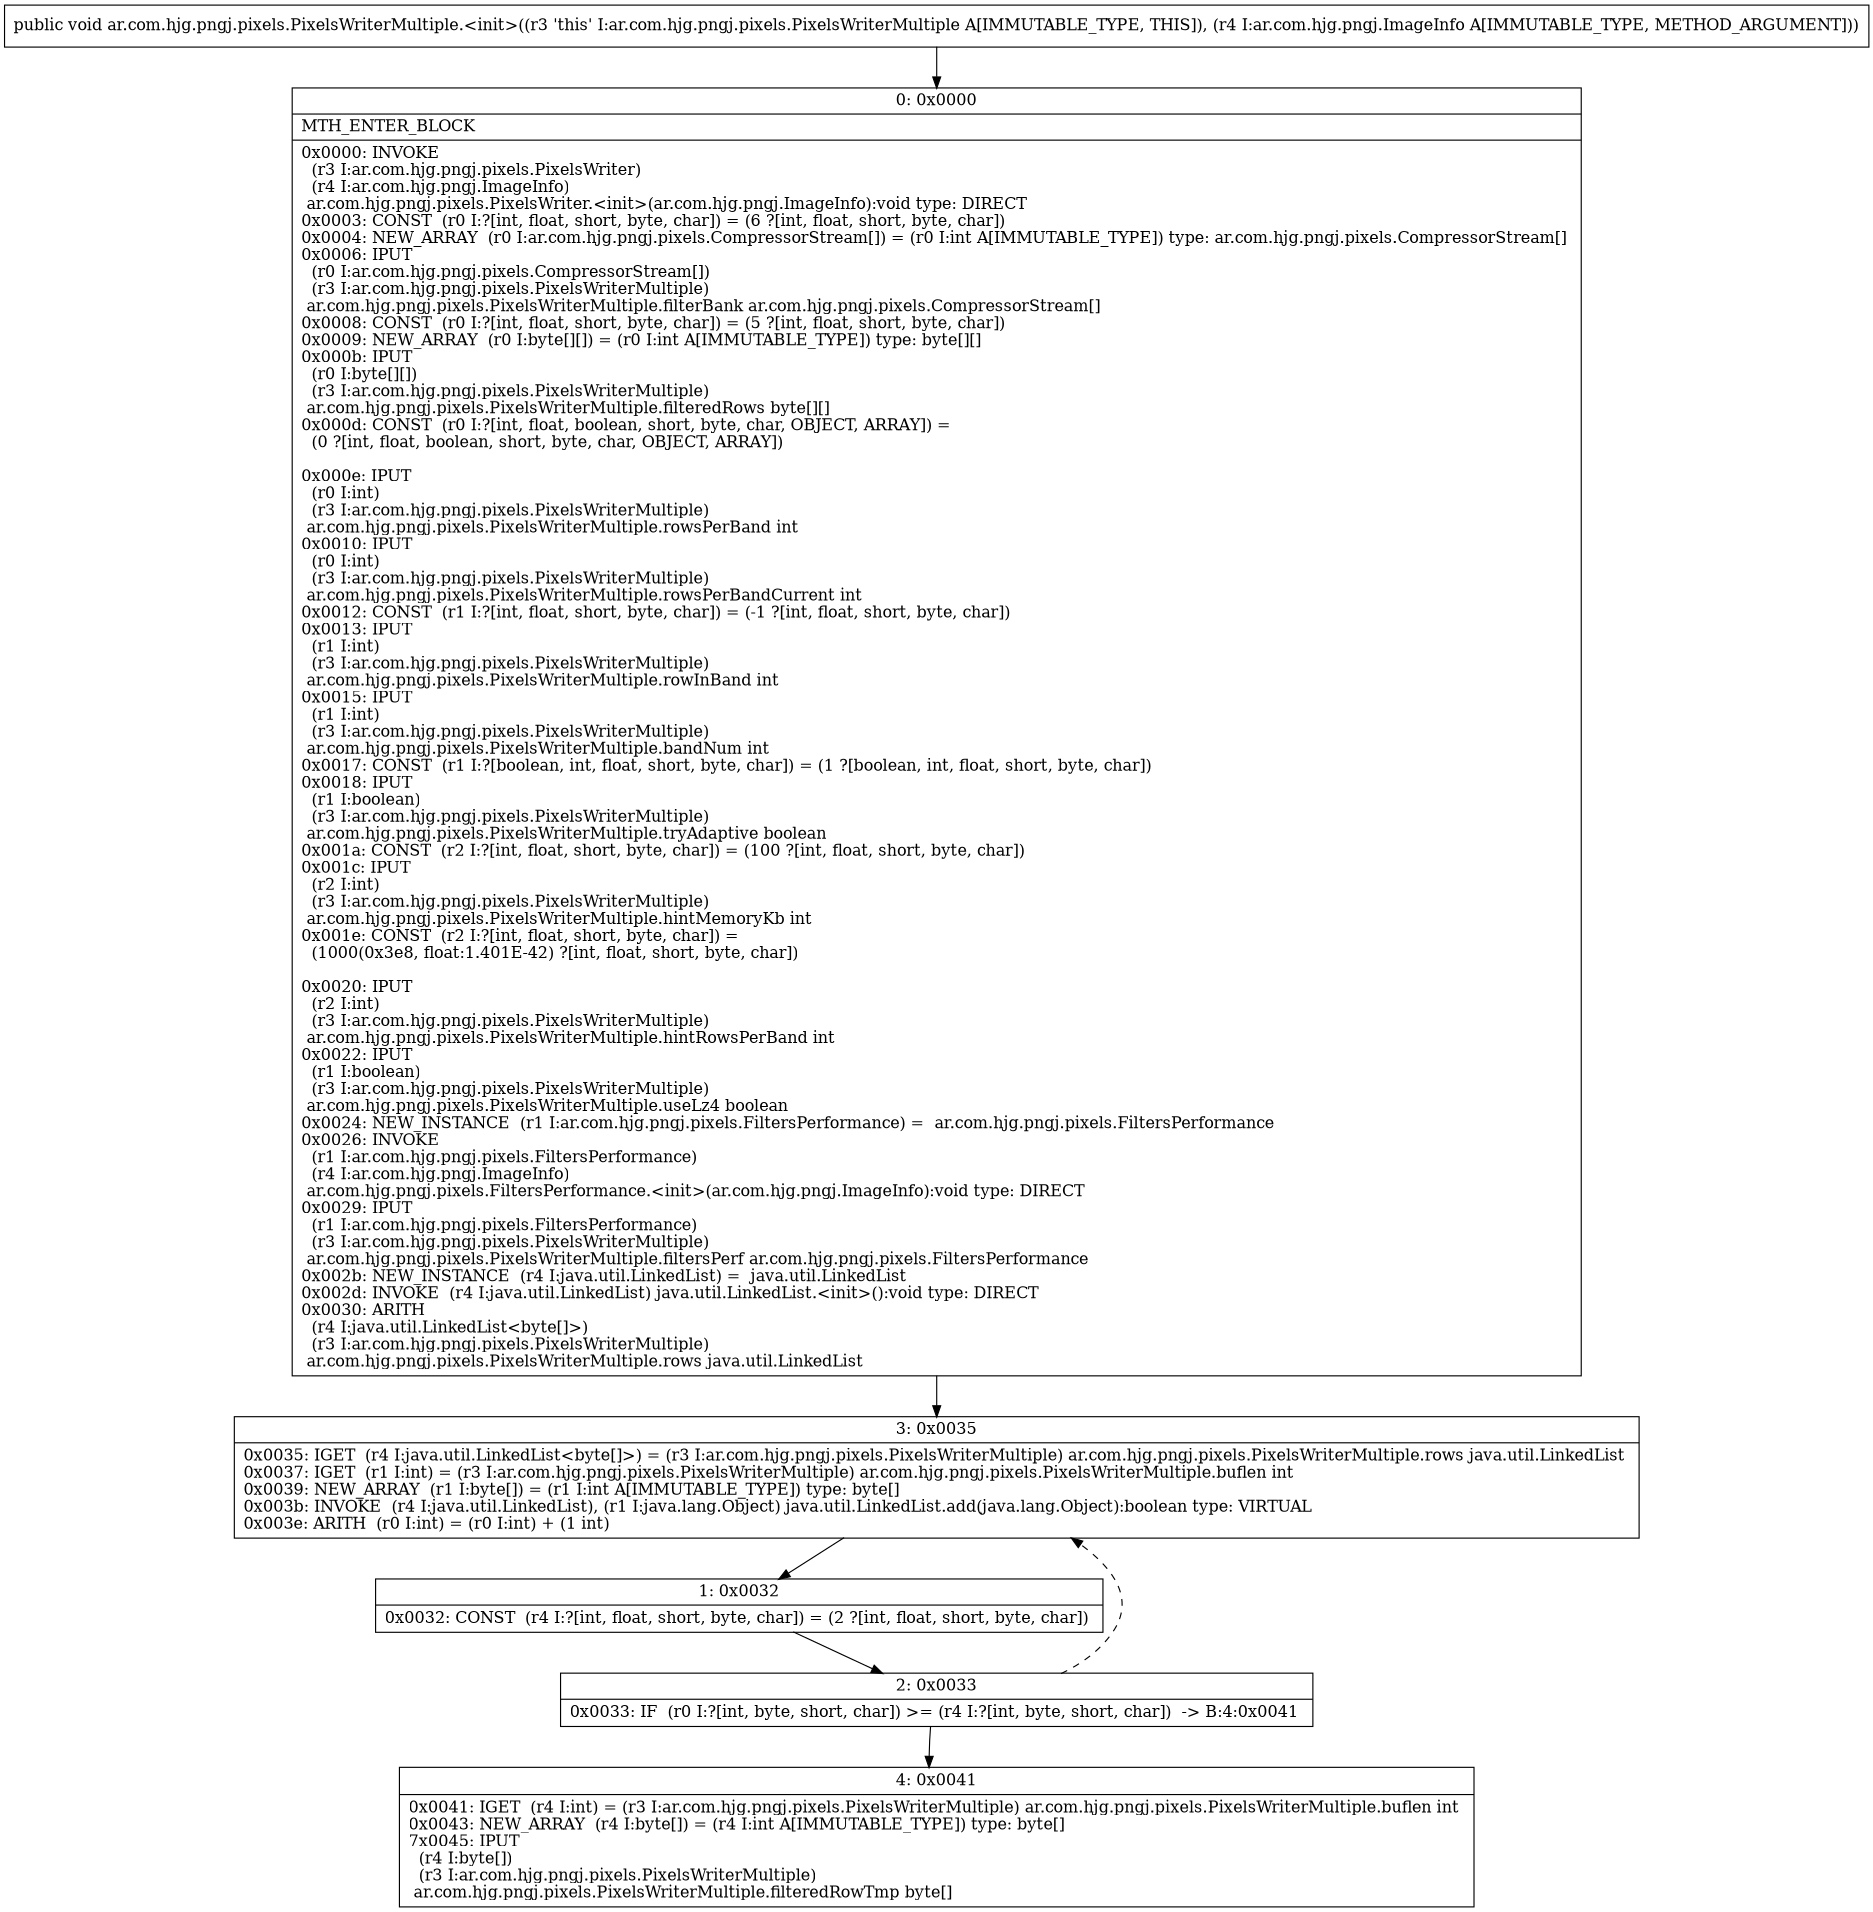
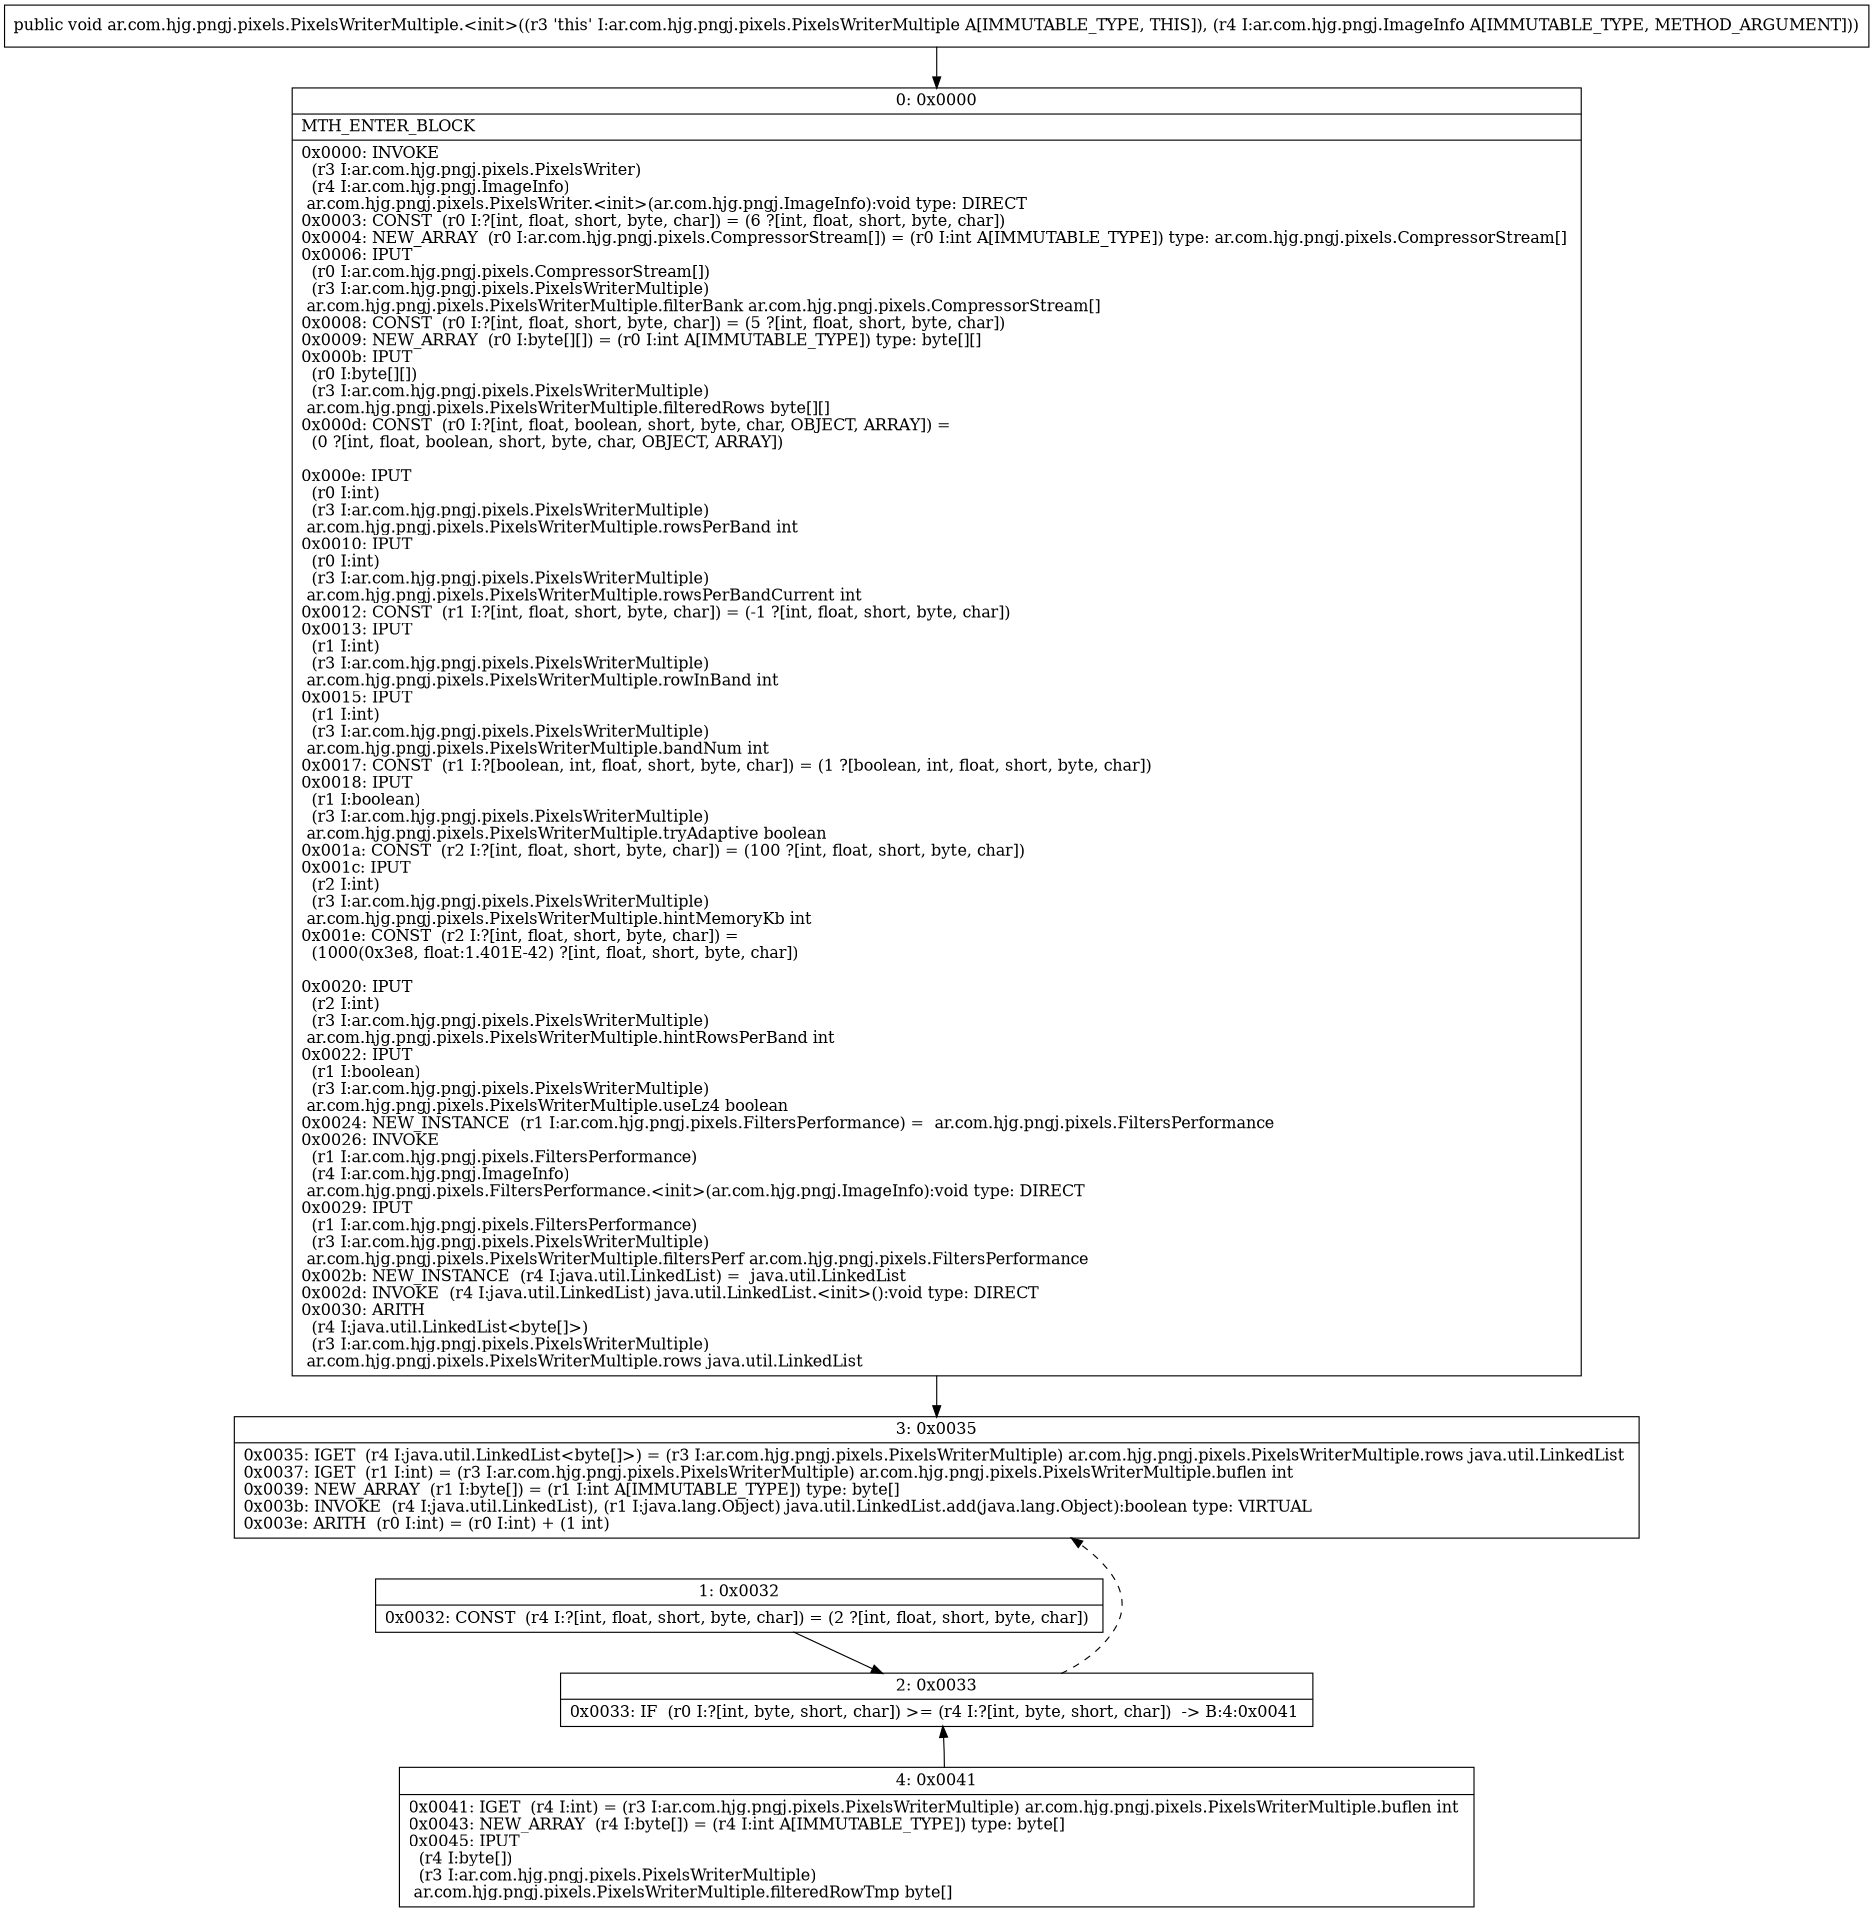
(816, 1555) -> none
(930, 1741) -> (944, 1753)
(469, 1842) -> (469, 1842)
